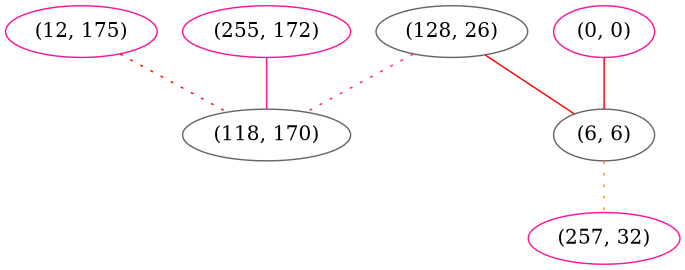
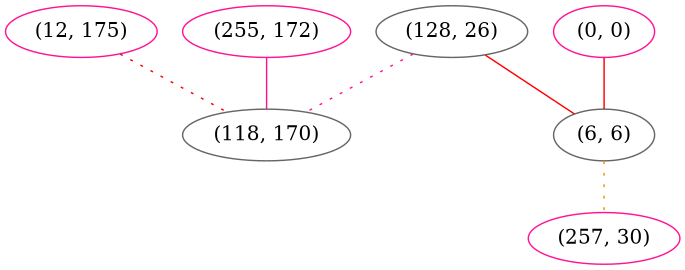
(604, 238) -> (604, 238)
